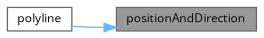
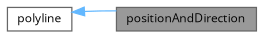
(88, 27) -> (101, 11)
